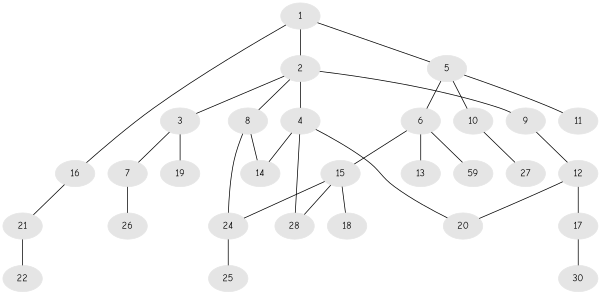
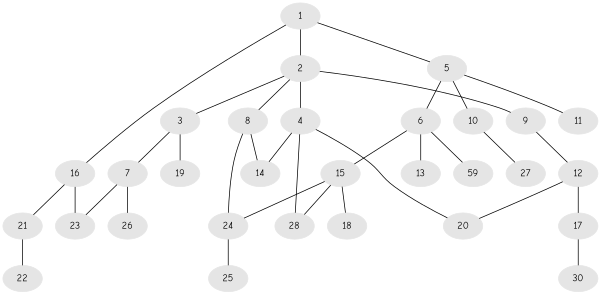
none -> (75, 226)
